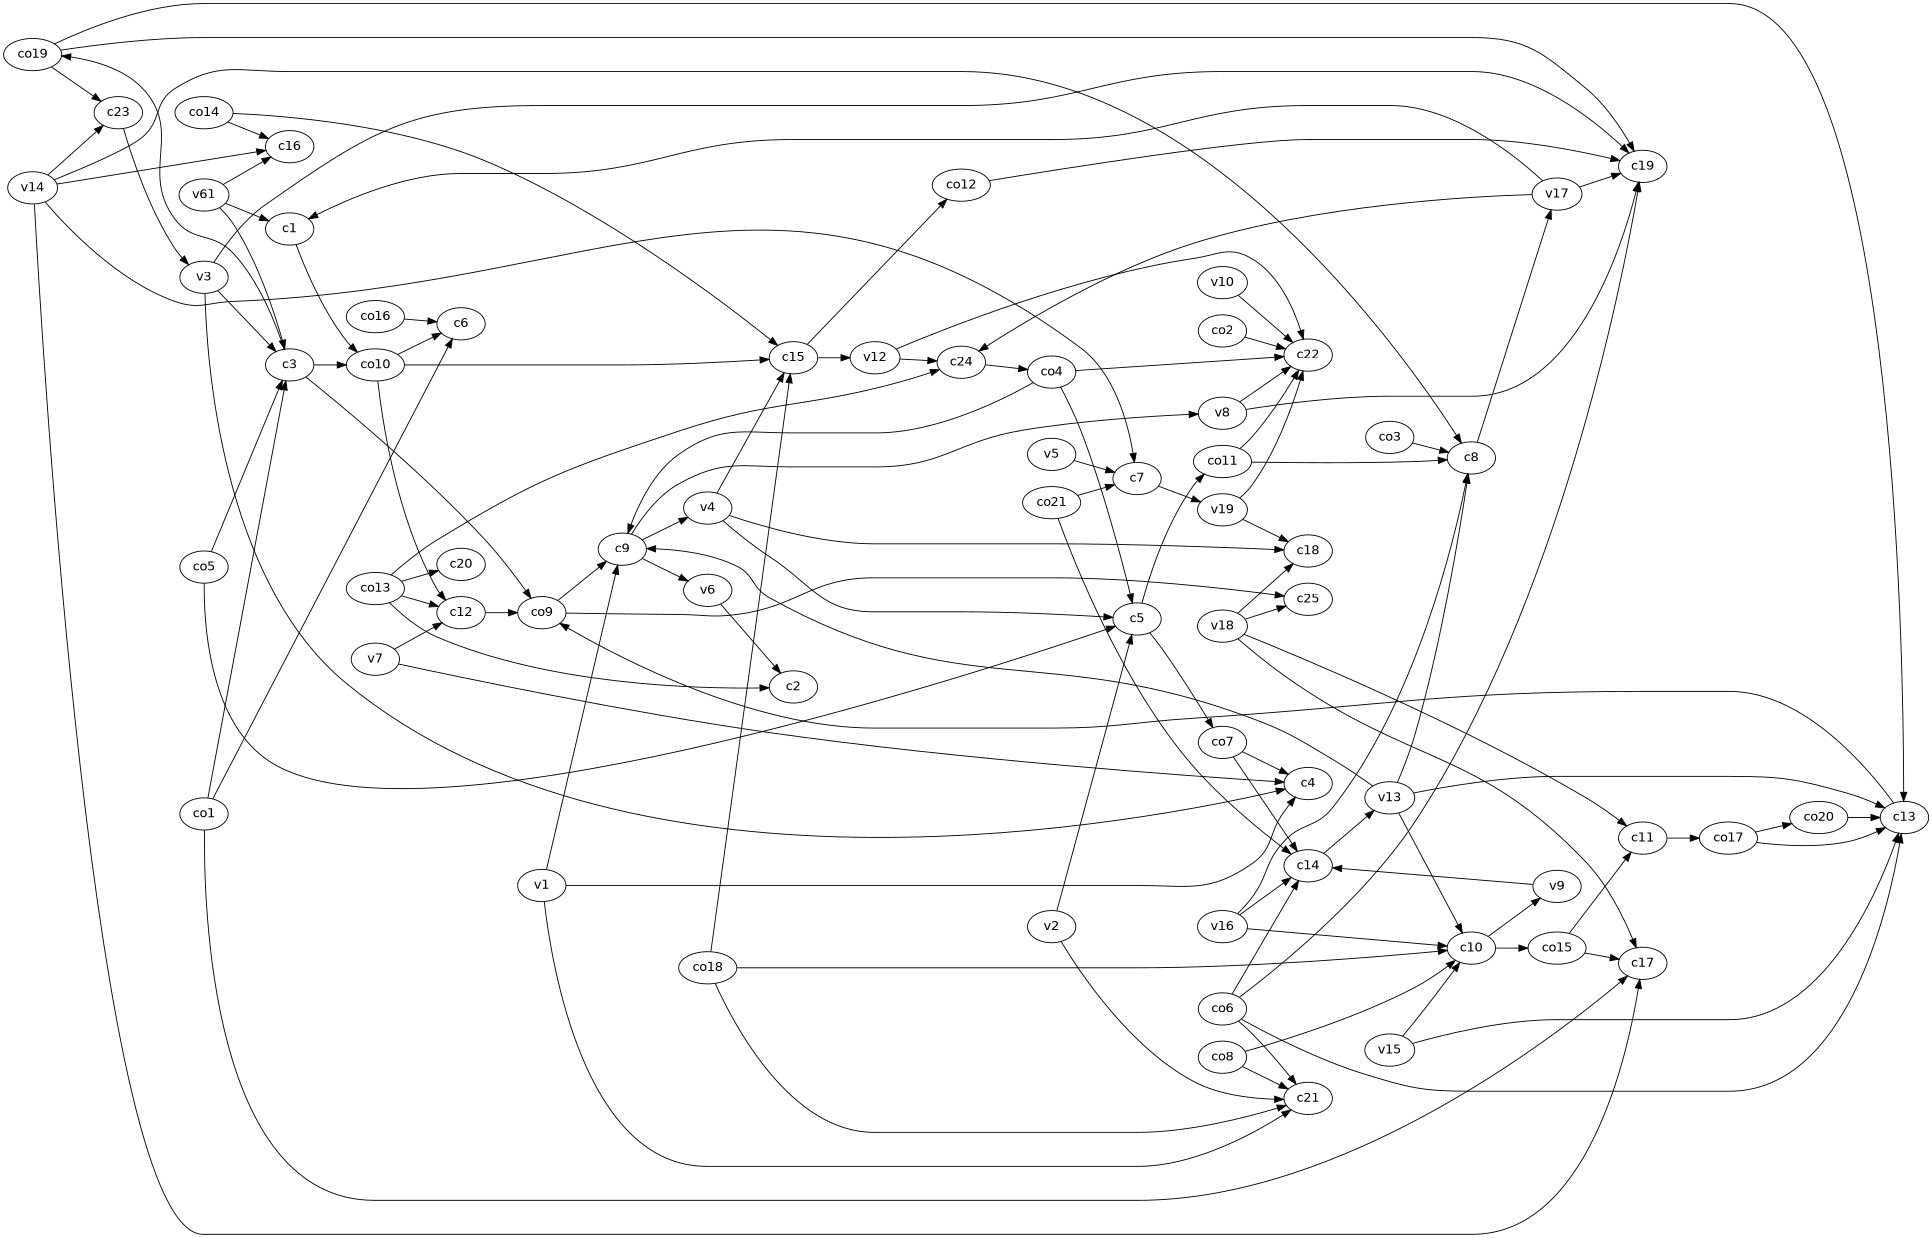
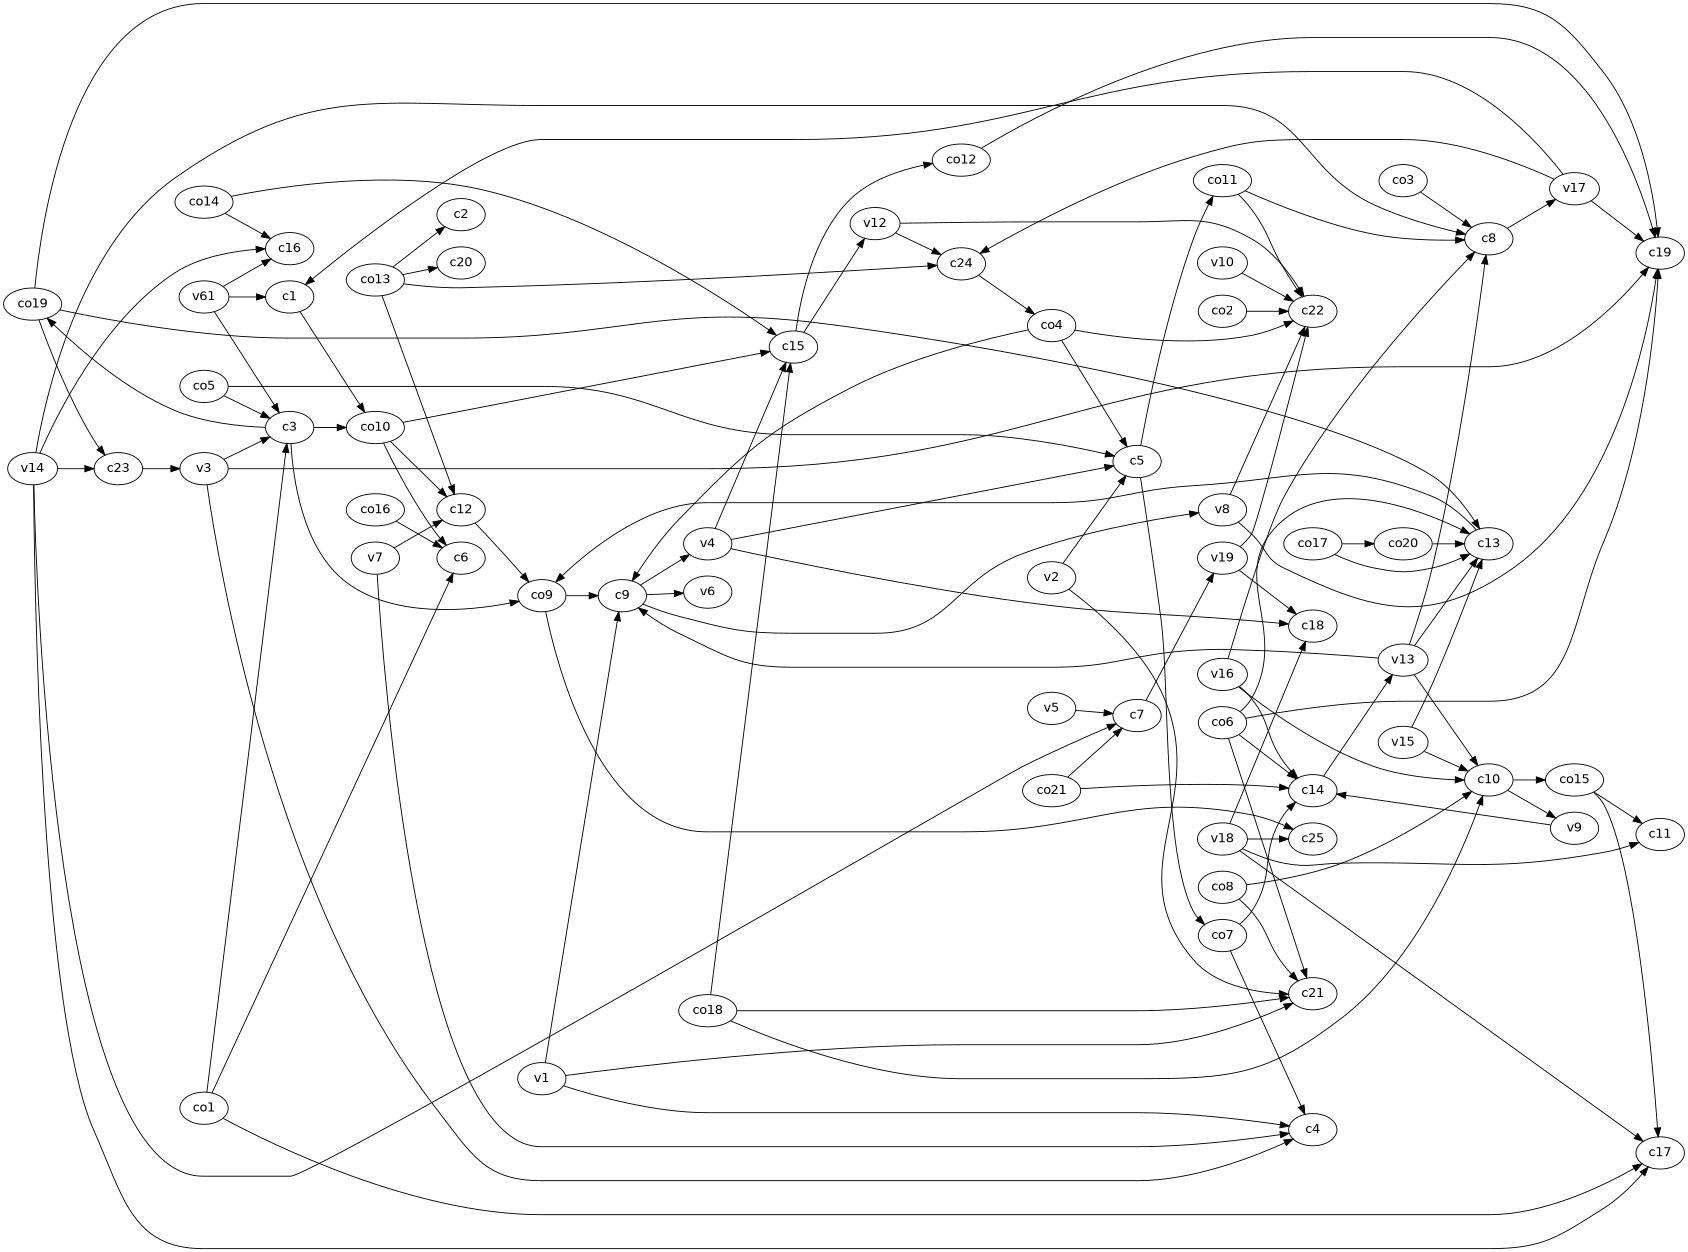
(748, 635) -> none
(1679, 838) -> none
